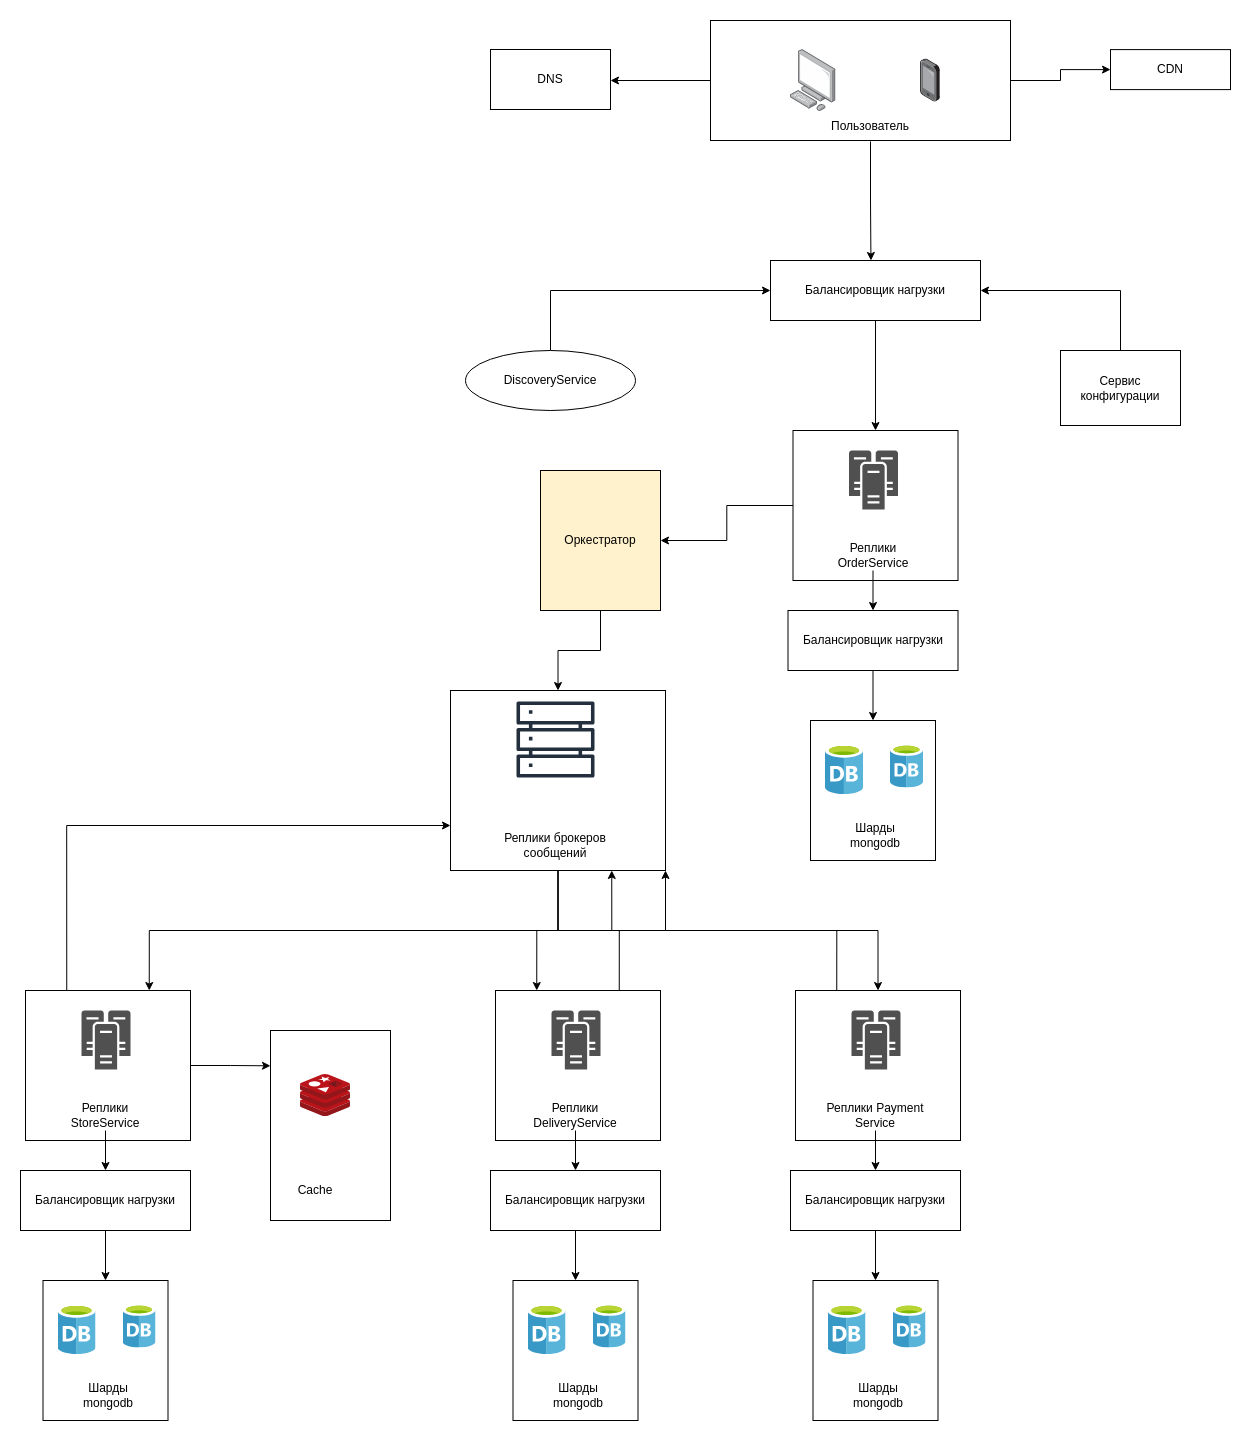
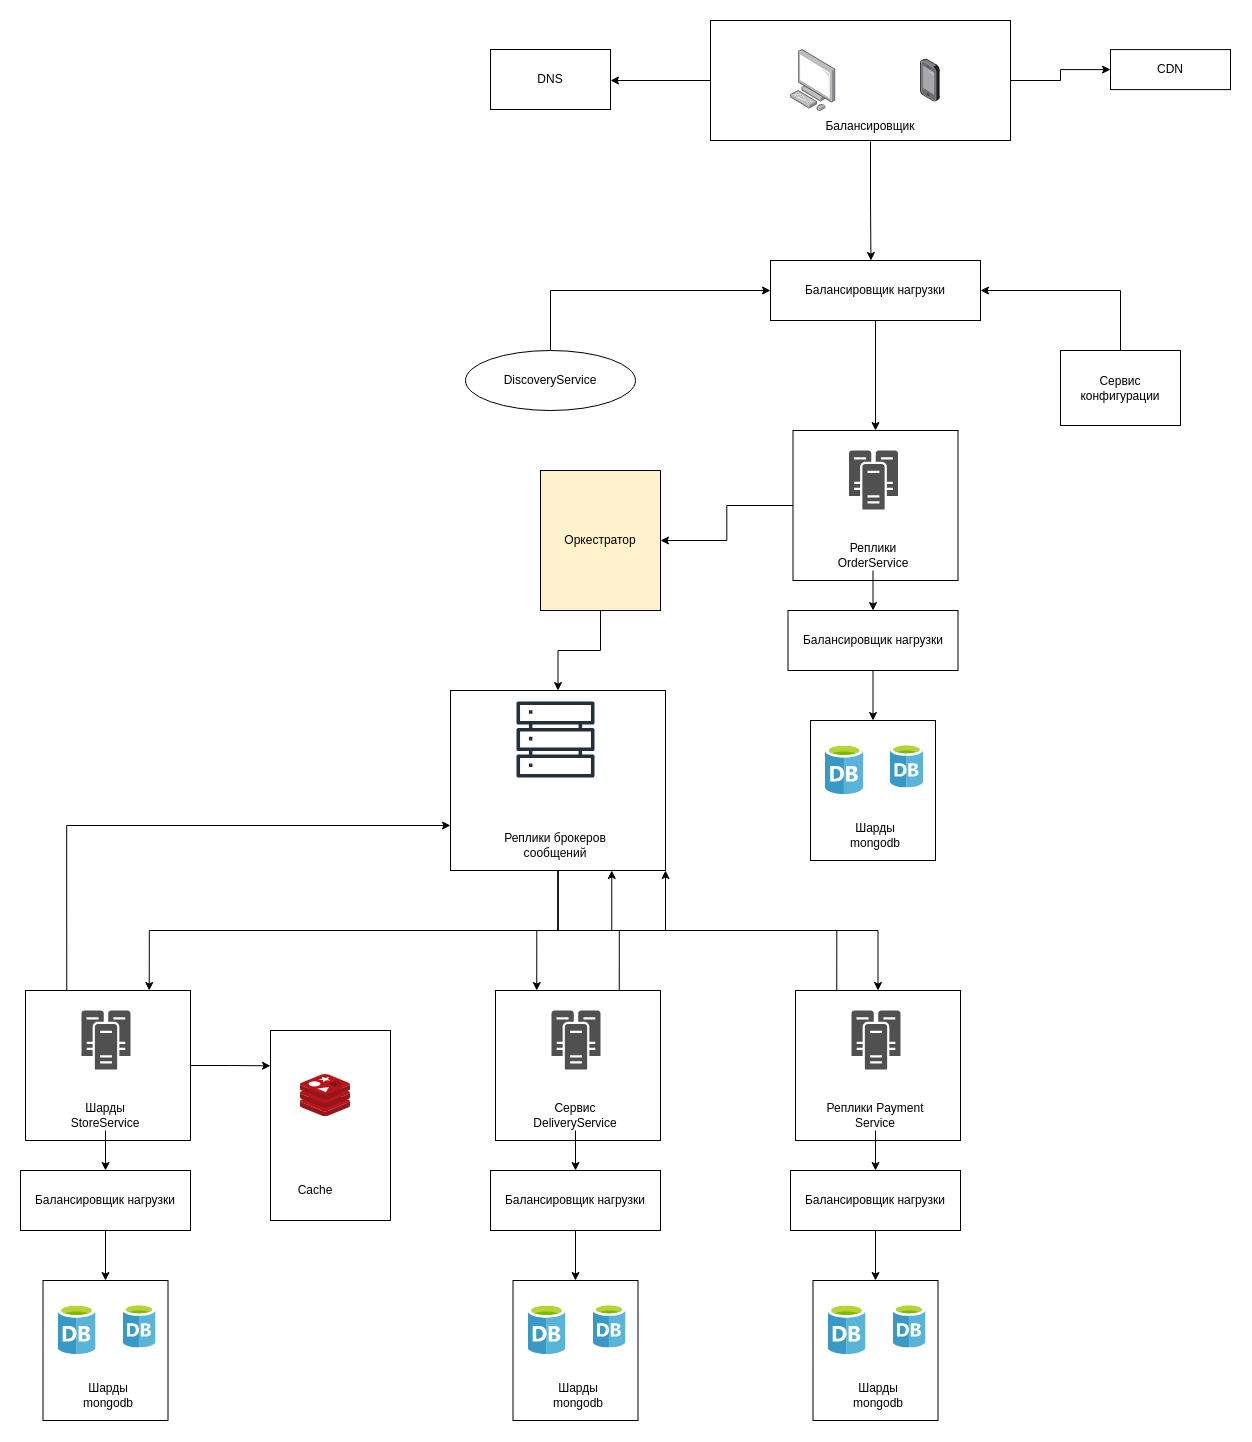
(871, 127) -> (871, 127)
(106, 1116) -> (106, 1116)
(576, 1116) -> (576, 1116)
